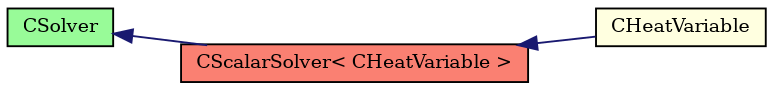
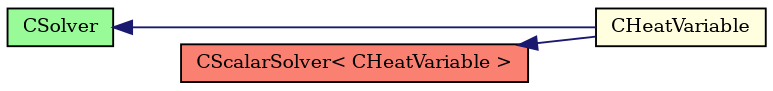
(170, 41) -> (364, 27)
